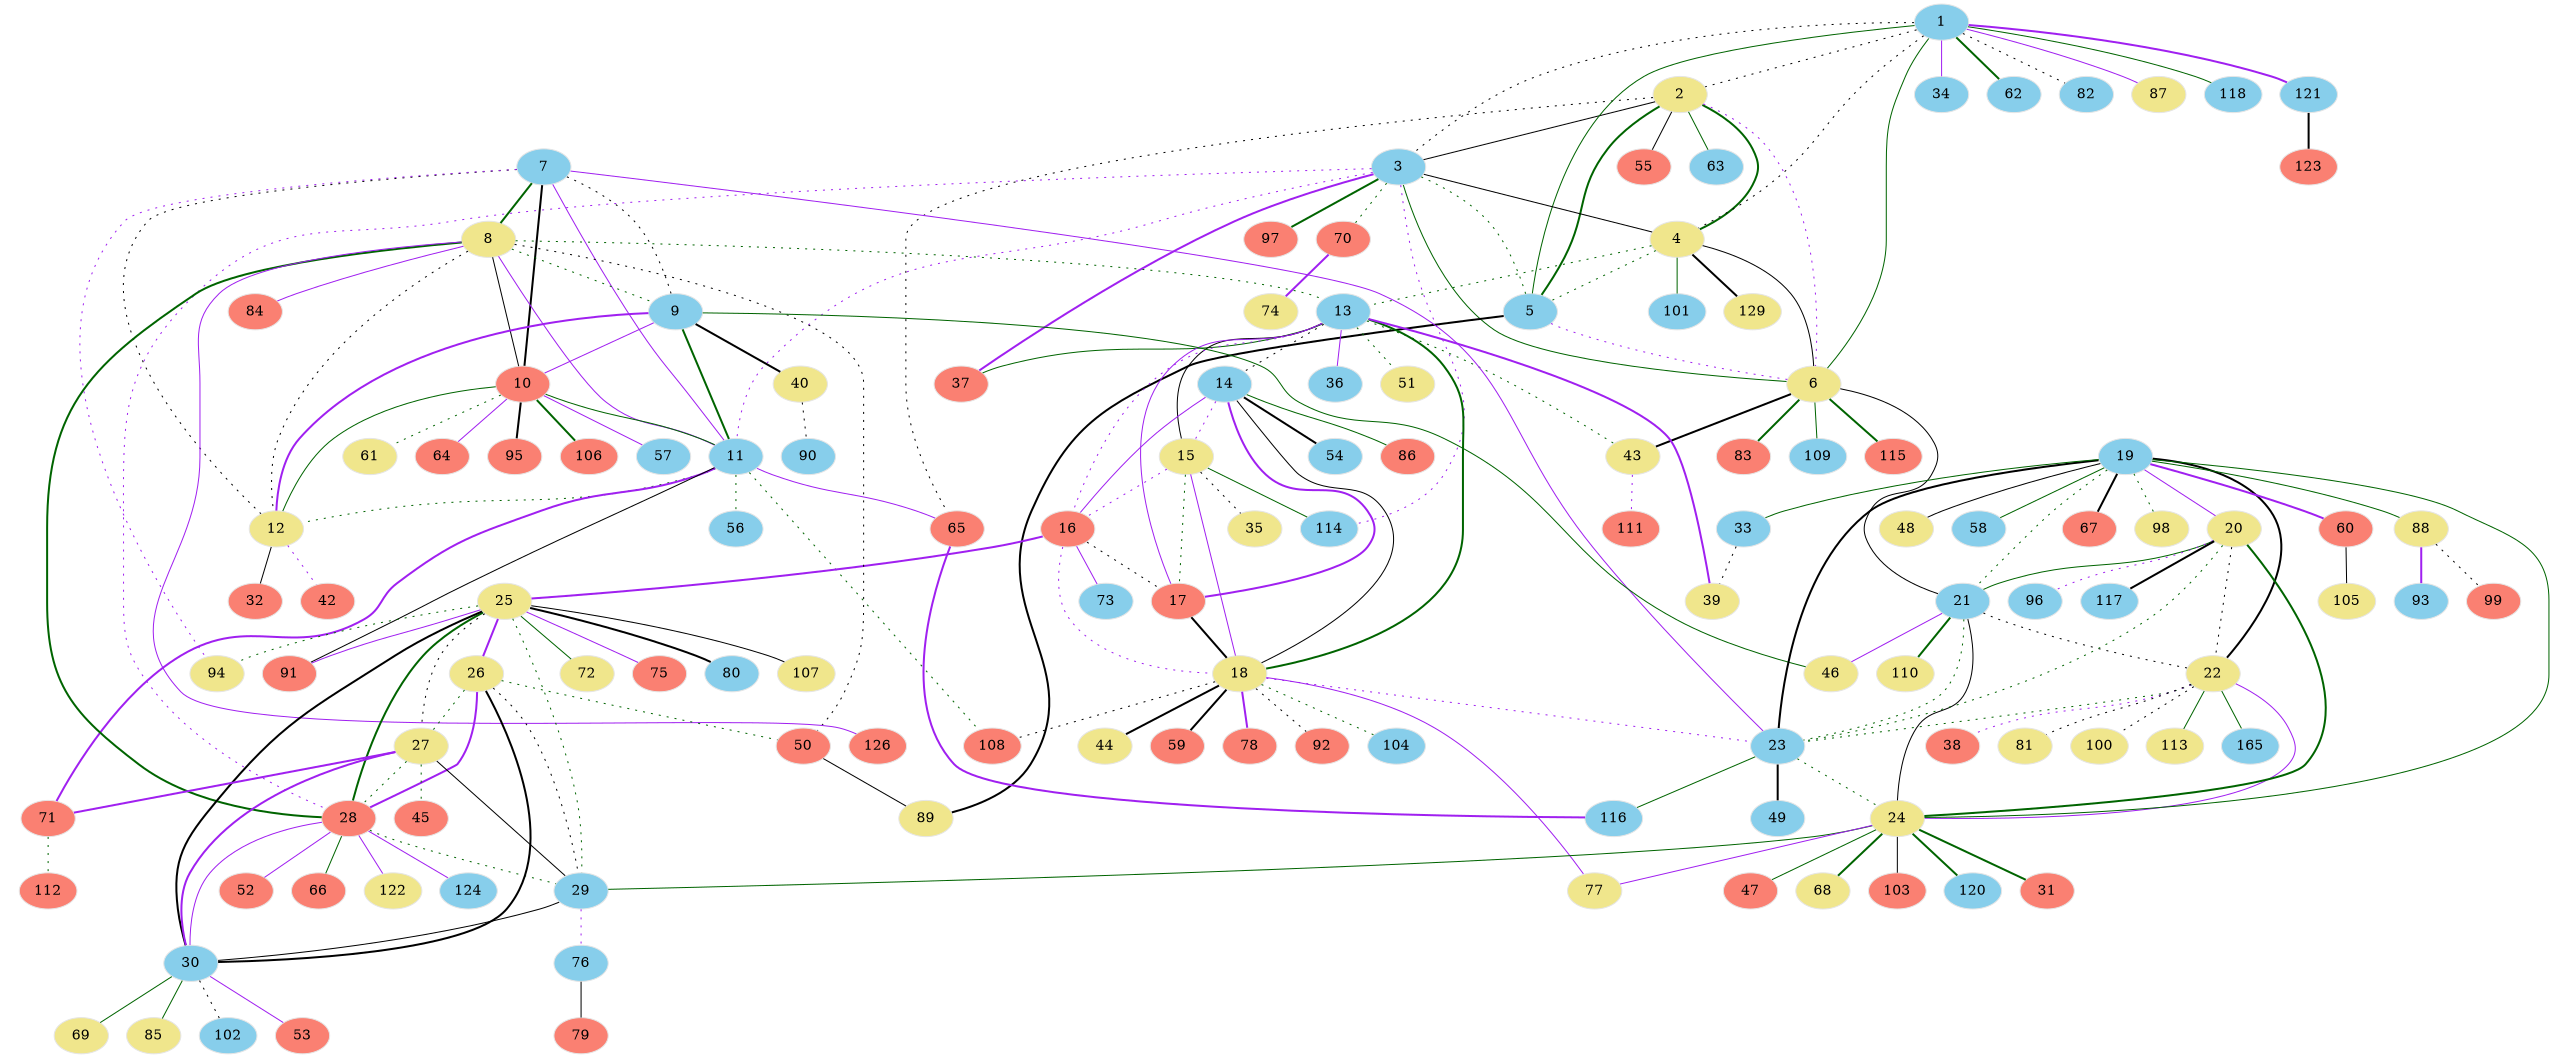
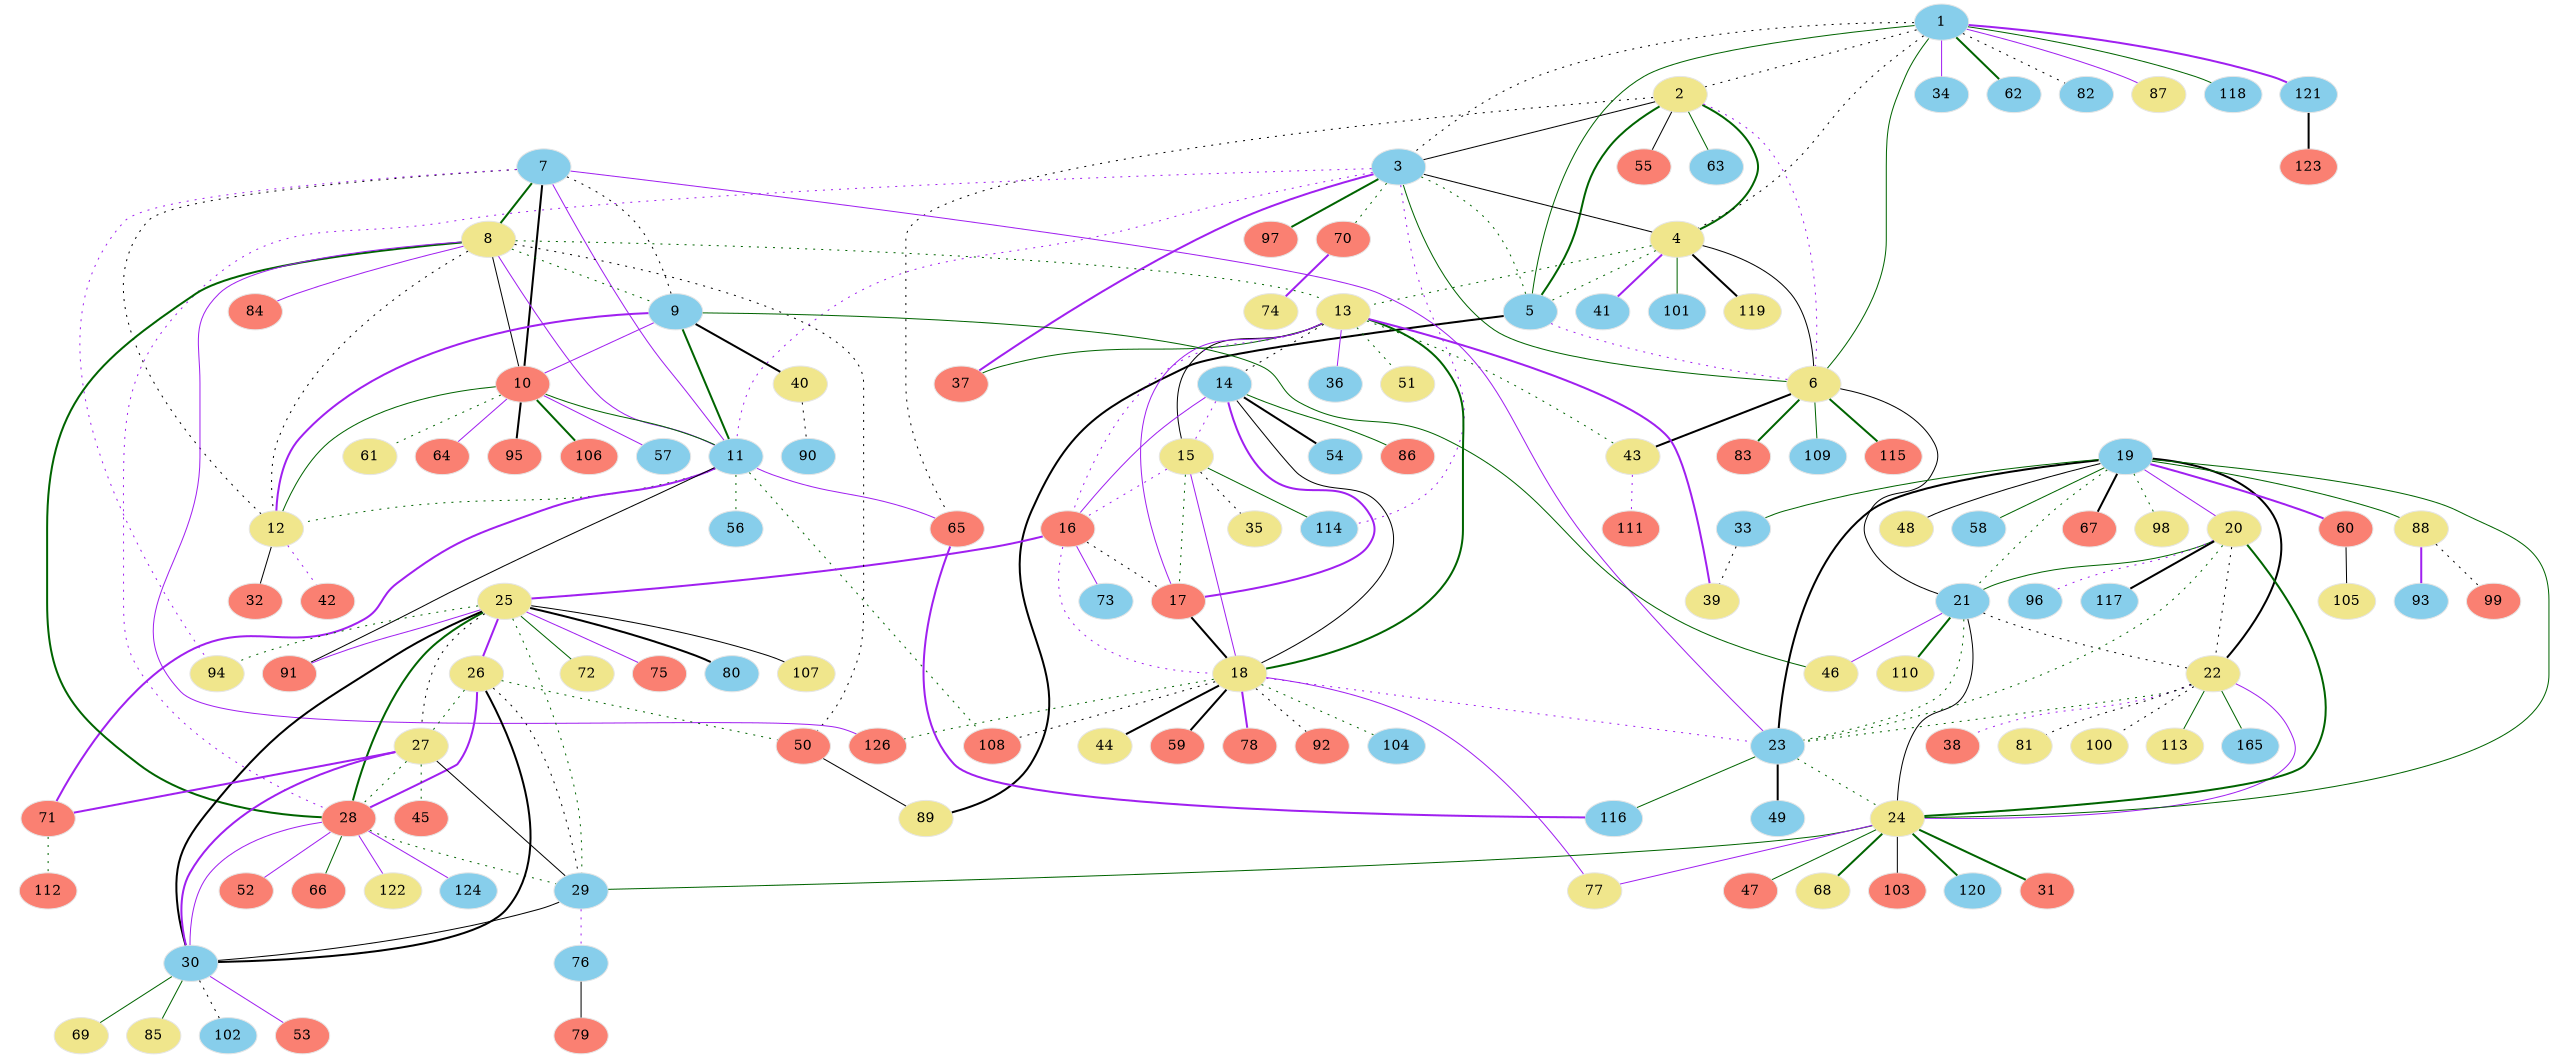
(1343, 312) -> (1343, 312)
none -> (1603, 312)
(1753, 312) -> (1753, 312)
none -> (1059, 708)
